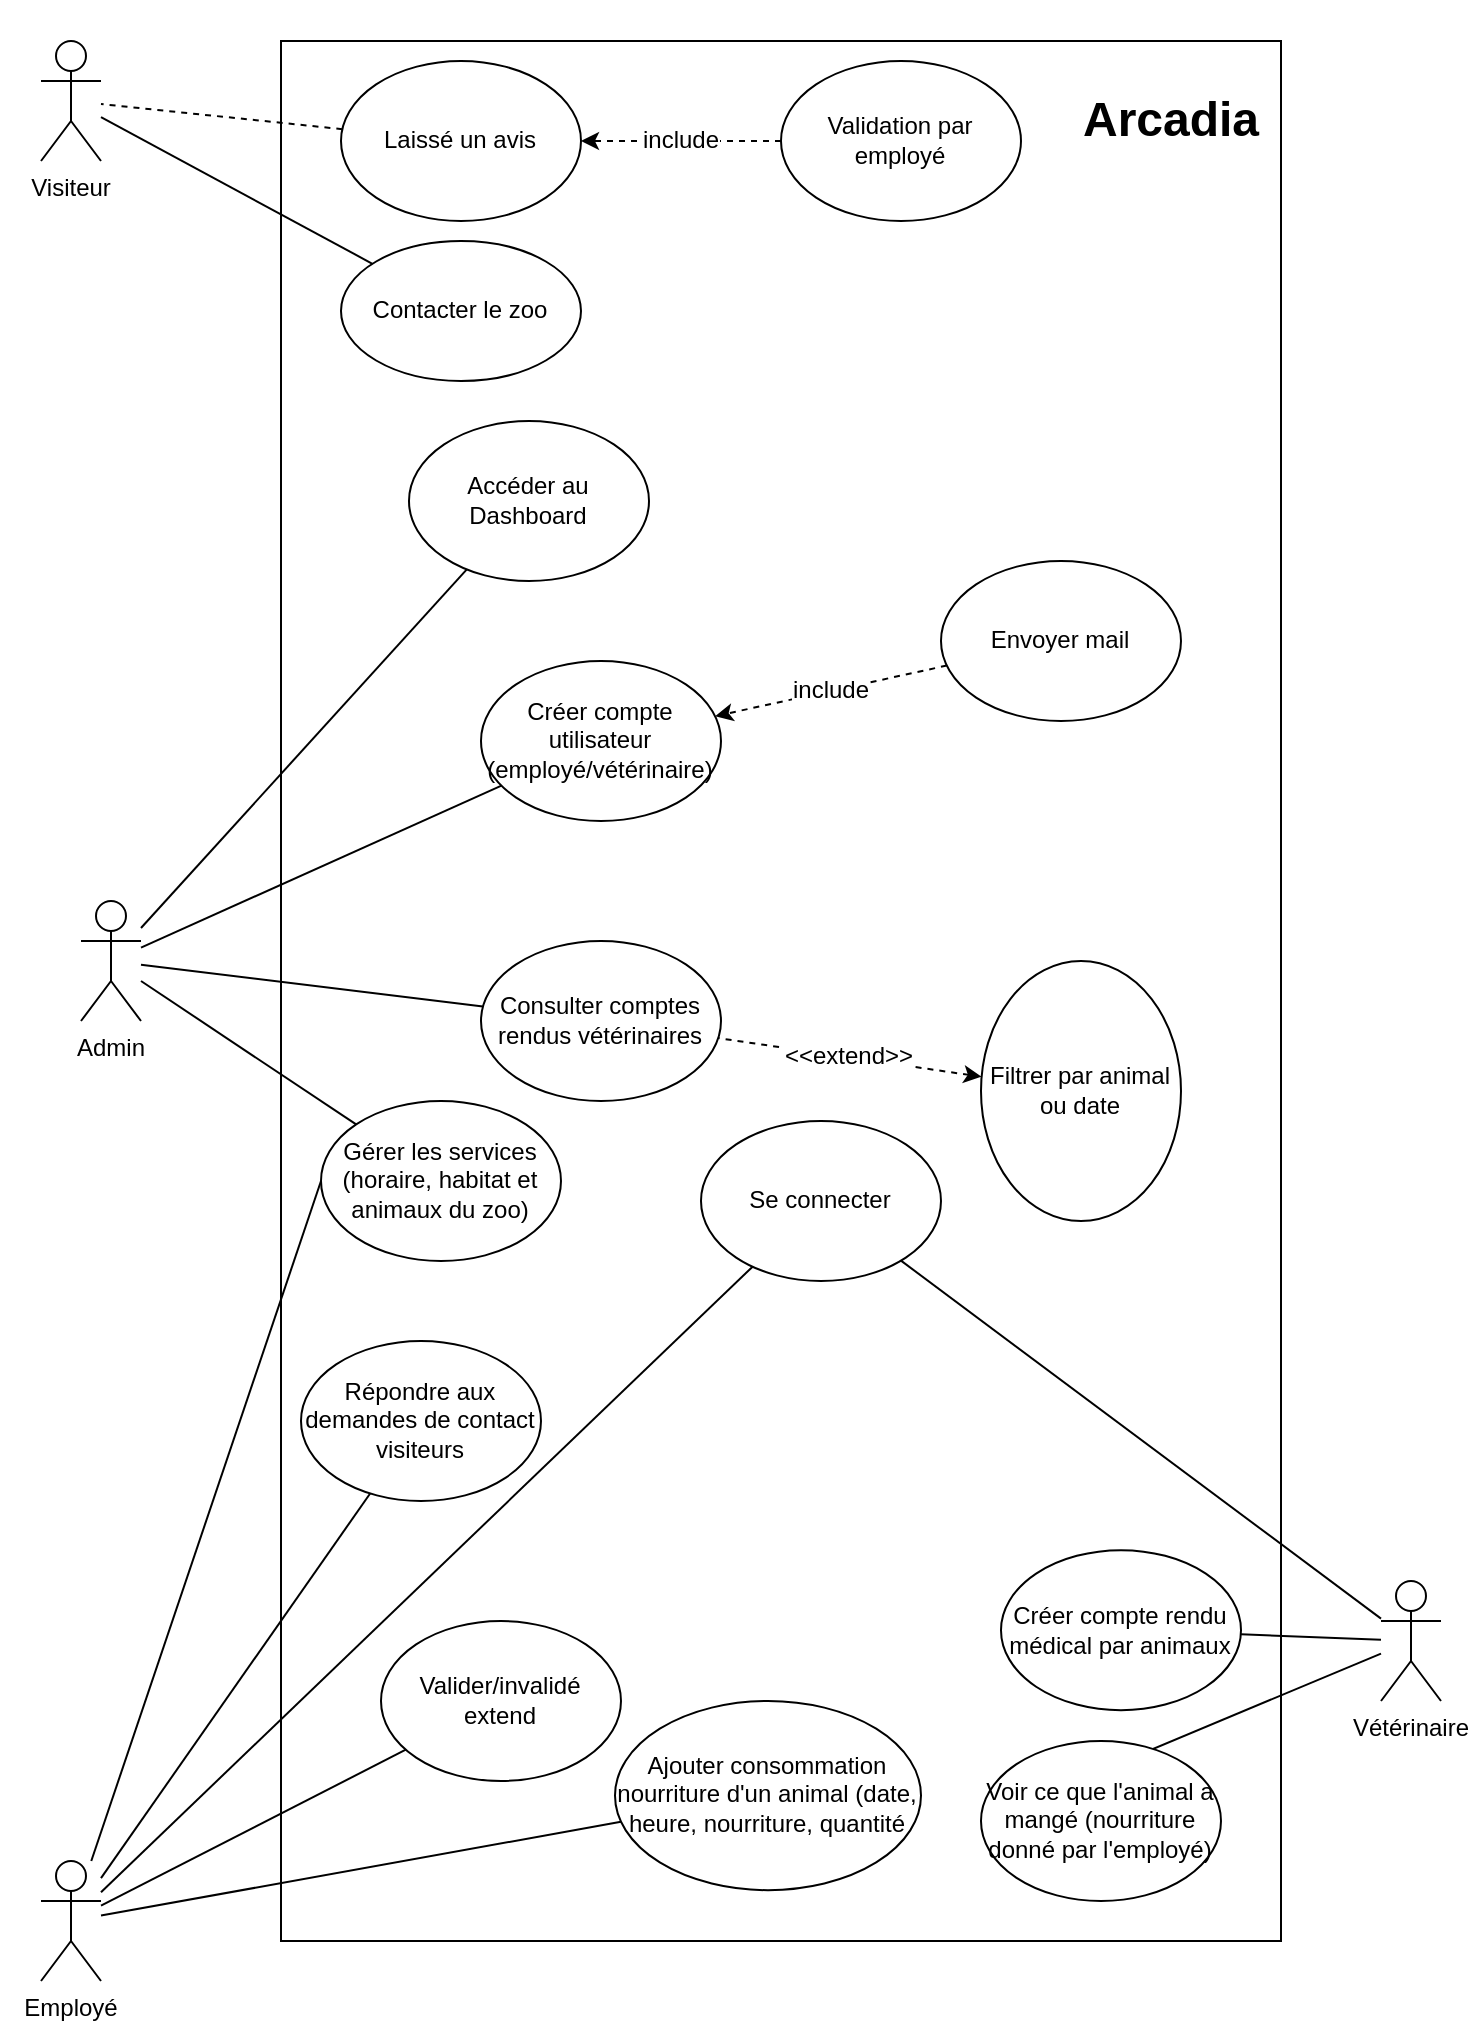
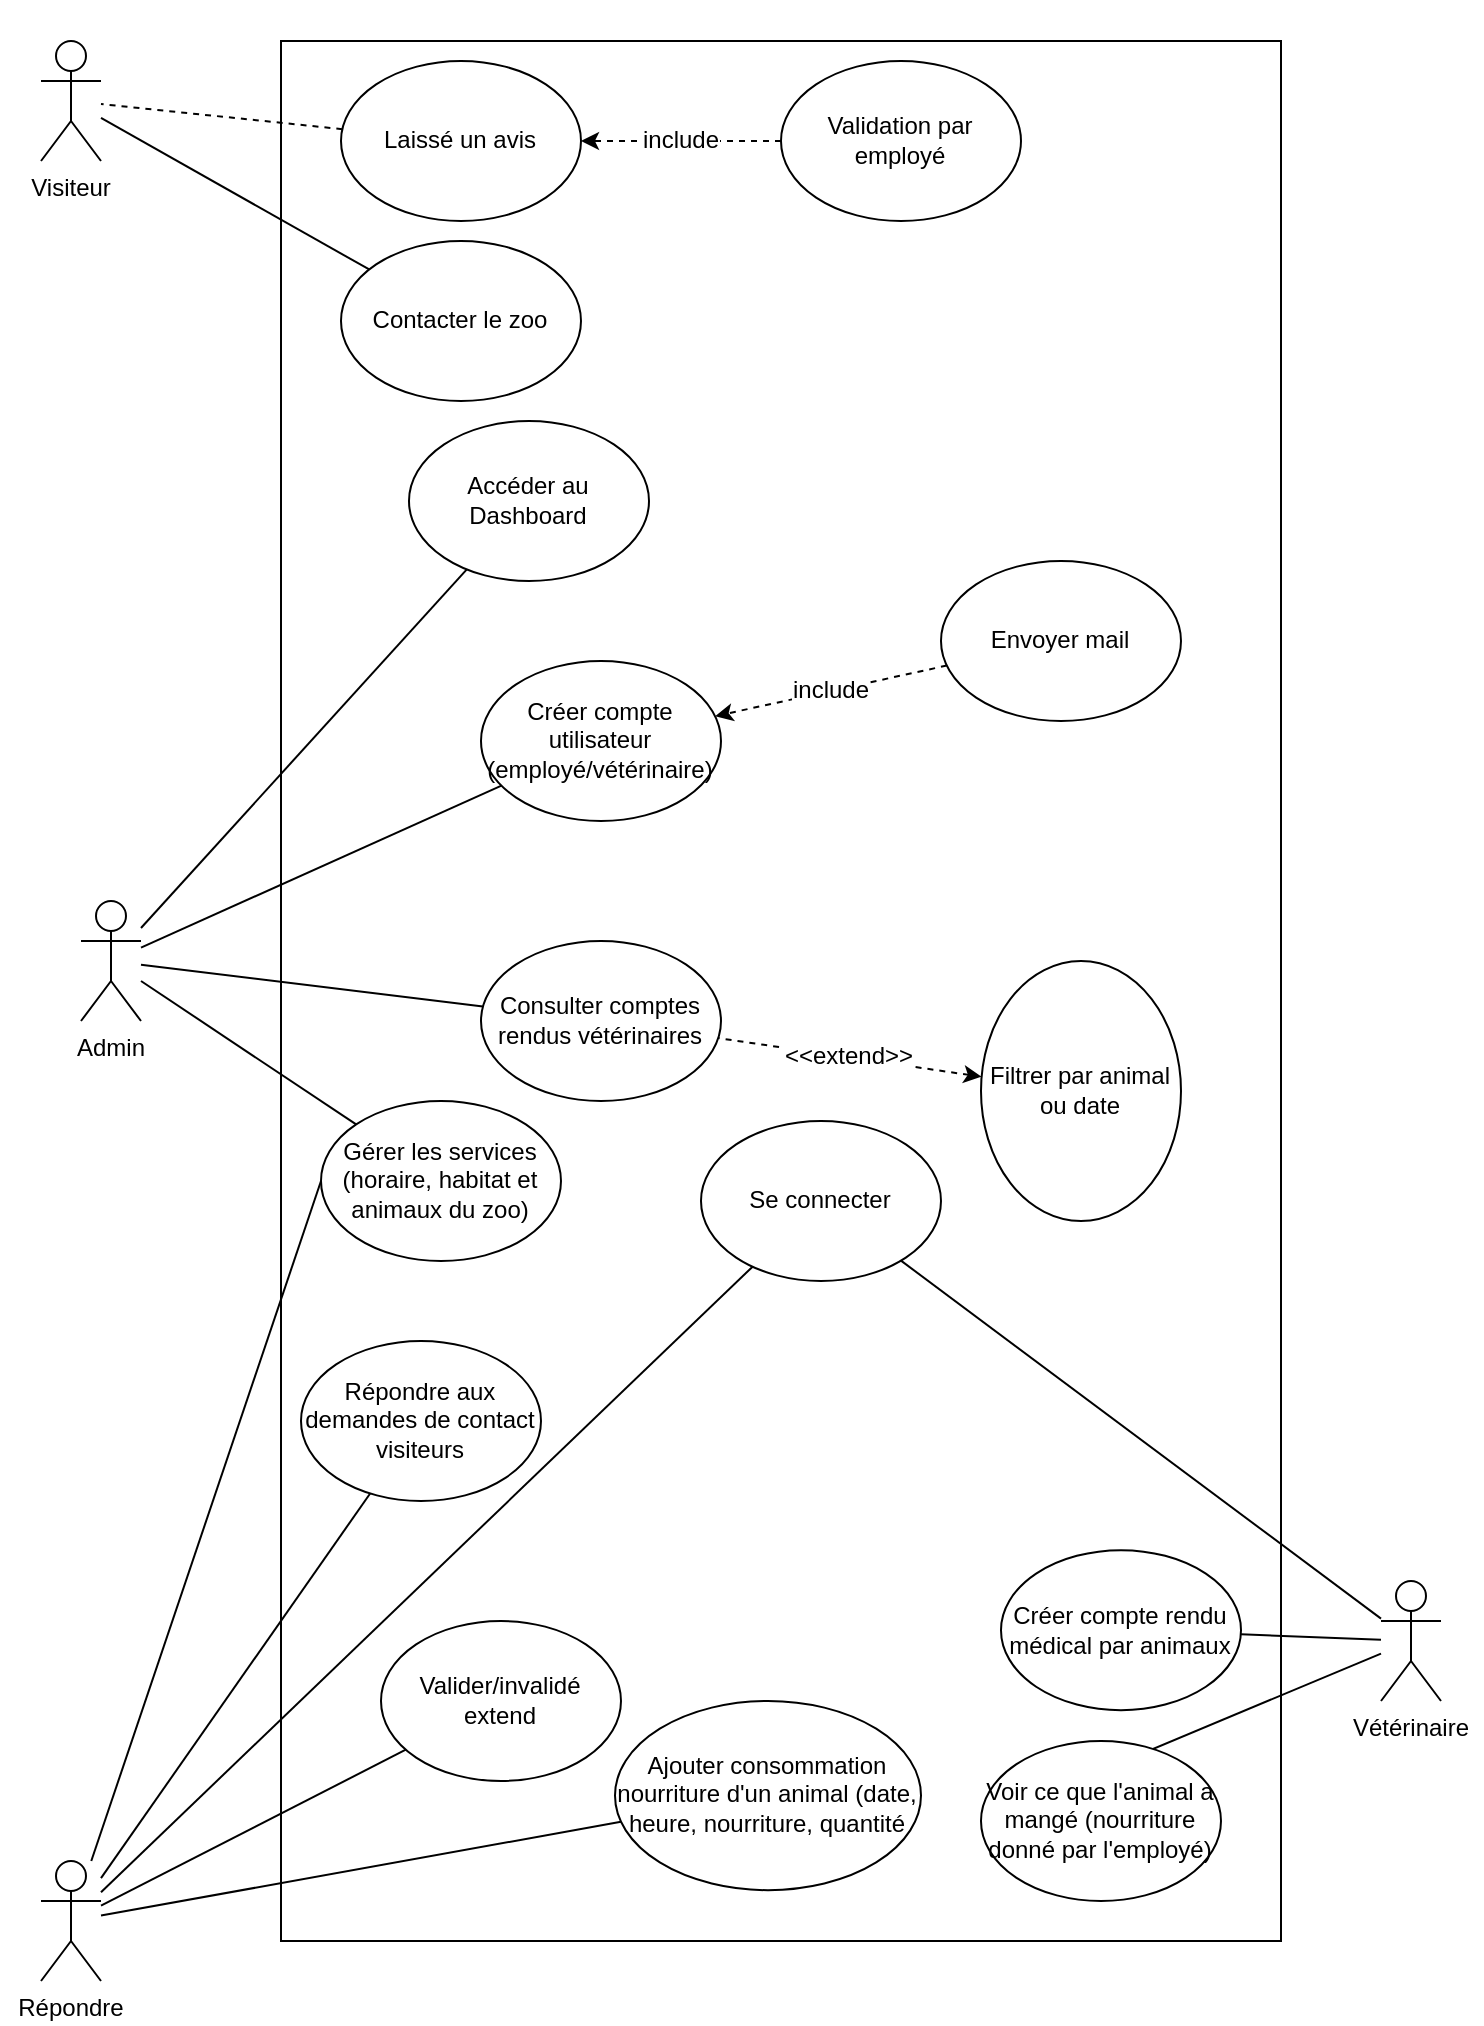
(1171, 121) -> none
(461, 311) -> (461, 321)
(72, 2009) -> (72, 2009)
